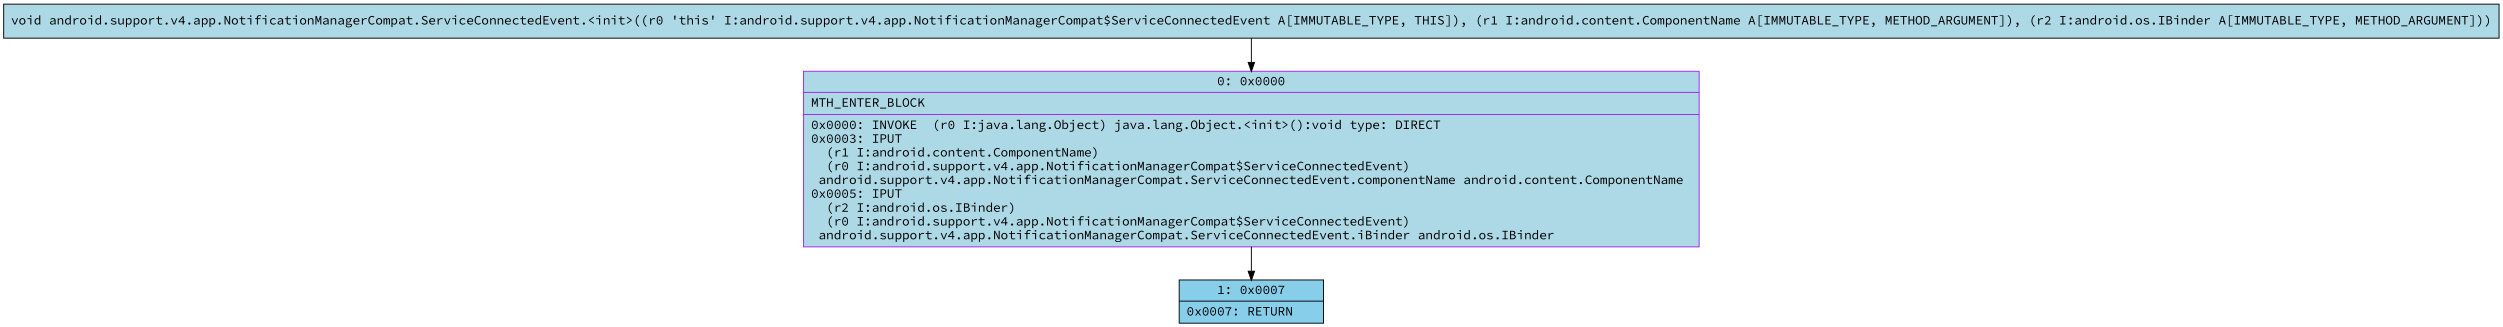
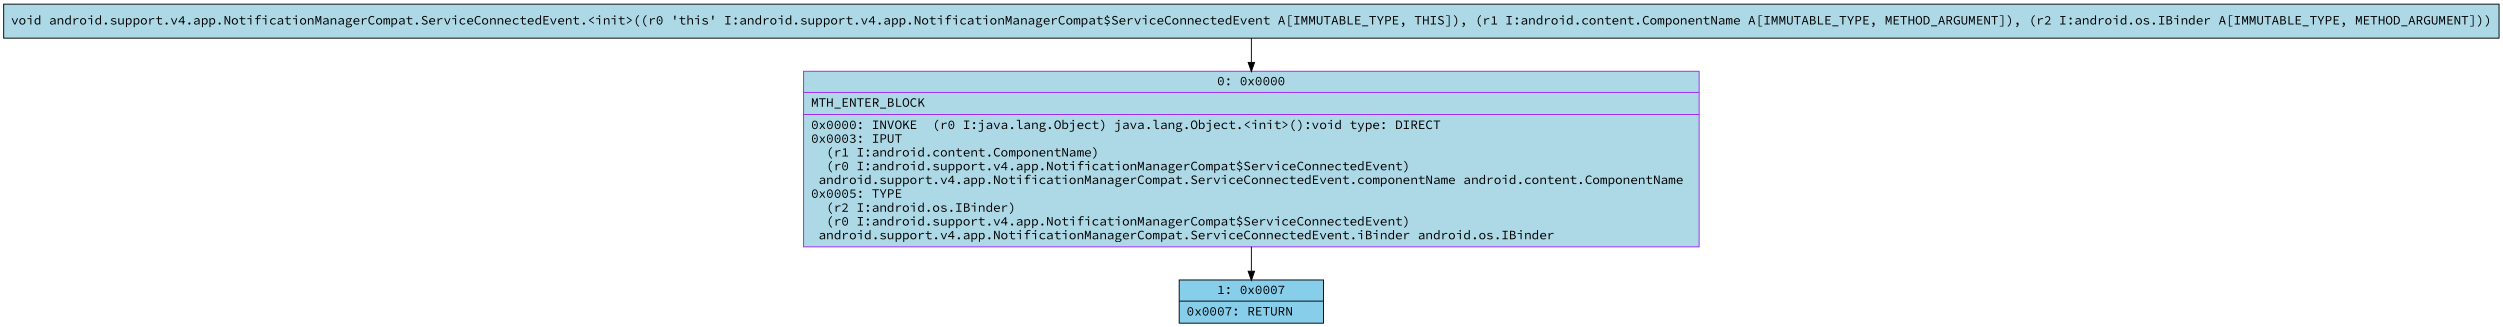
(864, 194) -> (864, 194)
